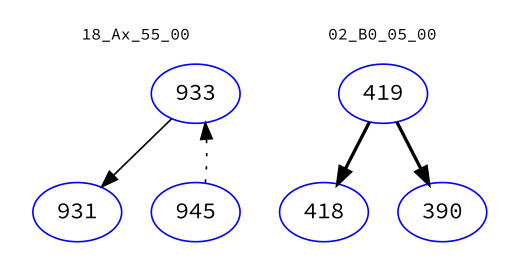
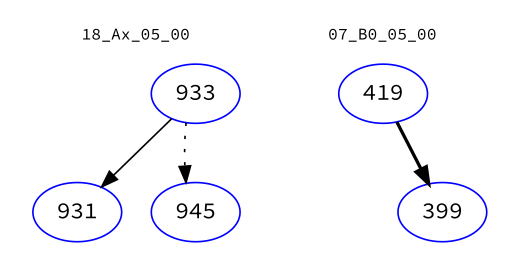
(136, 35) -> (136, 35)
(383, 35) -> (383, 35)
(207, 161) -> (185, 144)
(324, 212) -> none
(442, 212) -> (442, 212)
